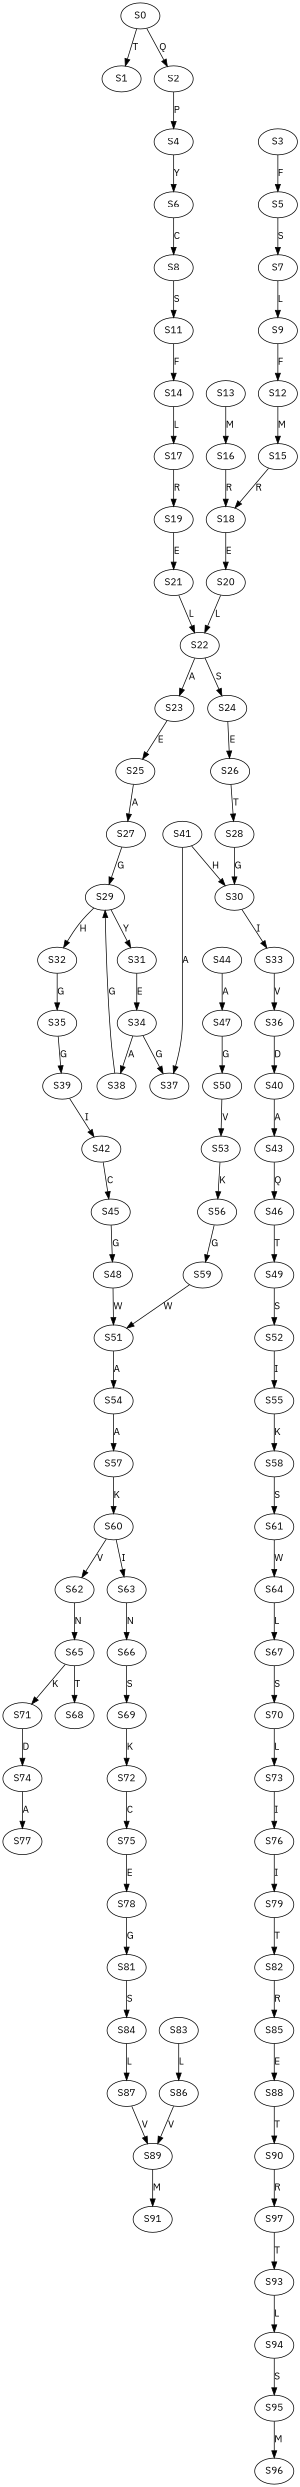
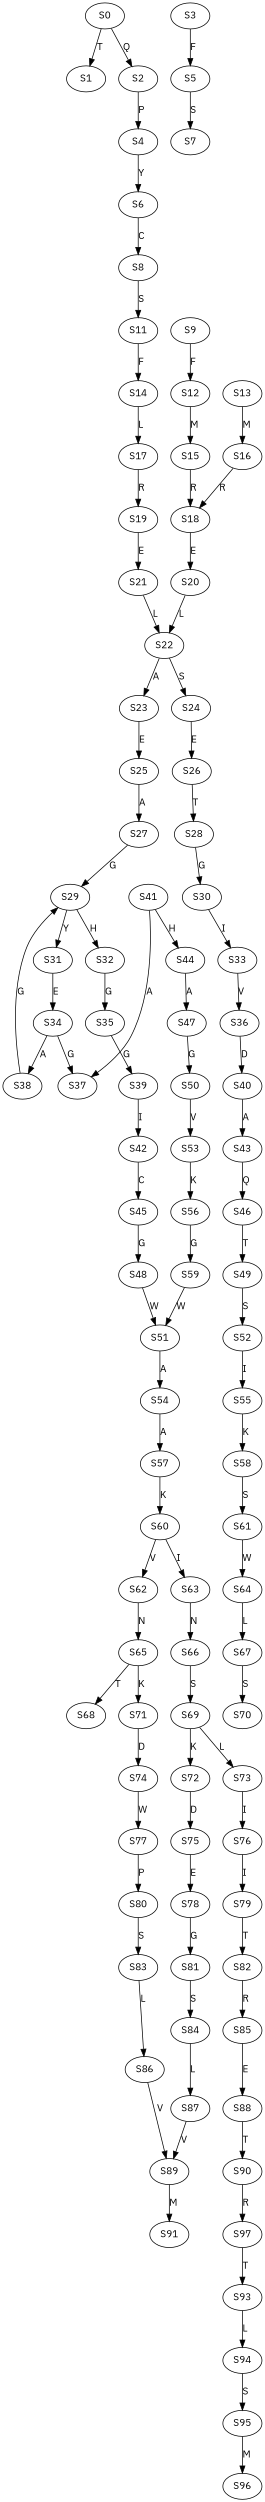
(278, 296) -> none
(206, 863) -> (165, 926)
(274, 1744) -> (214, 1744)
(26, 1810) -> (143, 1810)
(130, 1810) -> (194, 1810)
none -> (138, 1905)
